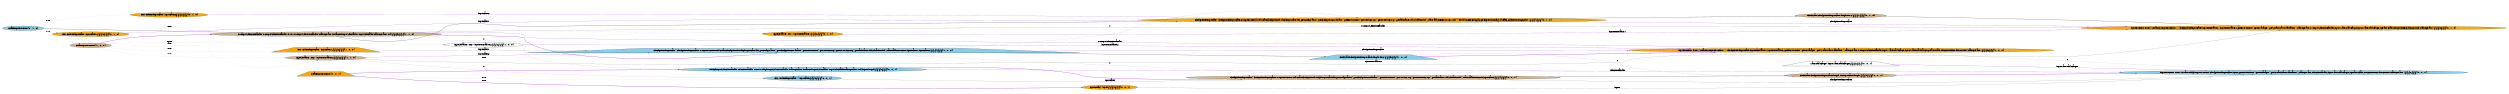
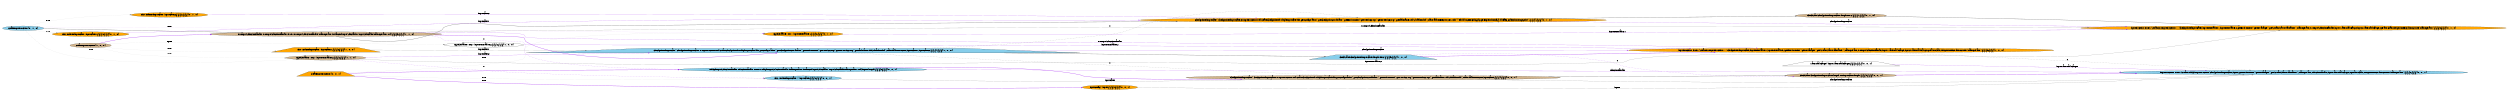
(213, 55) -> (157, 62)
